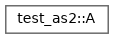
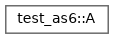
(57, 19) -> (57, 19)
